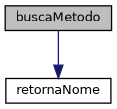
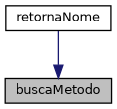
(58, 48) -> (58, 48)
